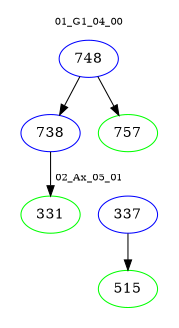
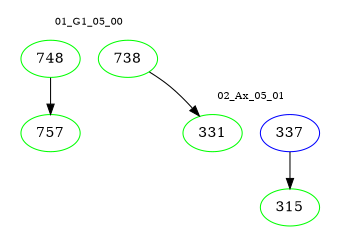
(89, 22) -> (89, 22)
(89, 59) -> (51, 59)
(72, 91) -> none
(51, 133) -> (128, 59)
(128, 289) -> (290, 207)
